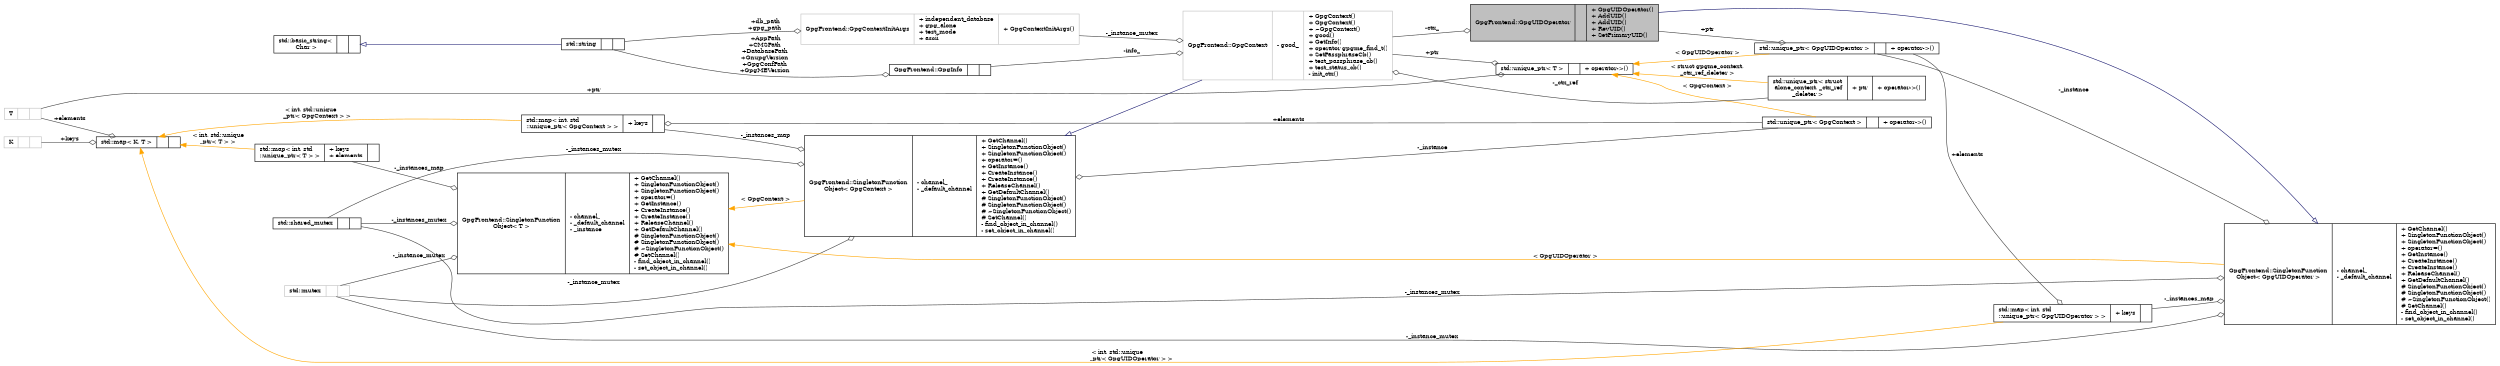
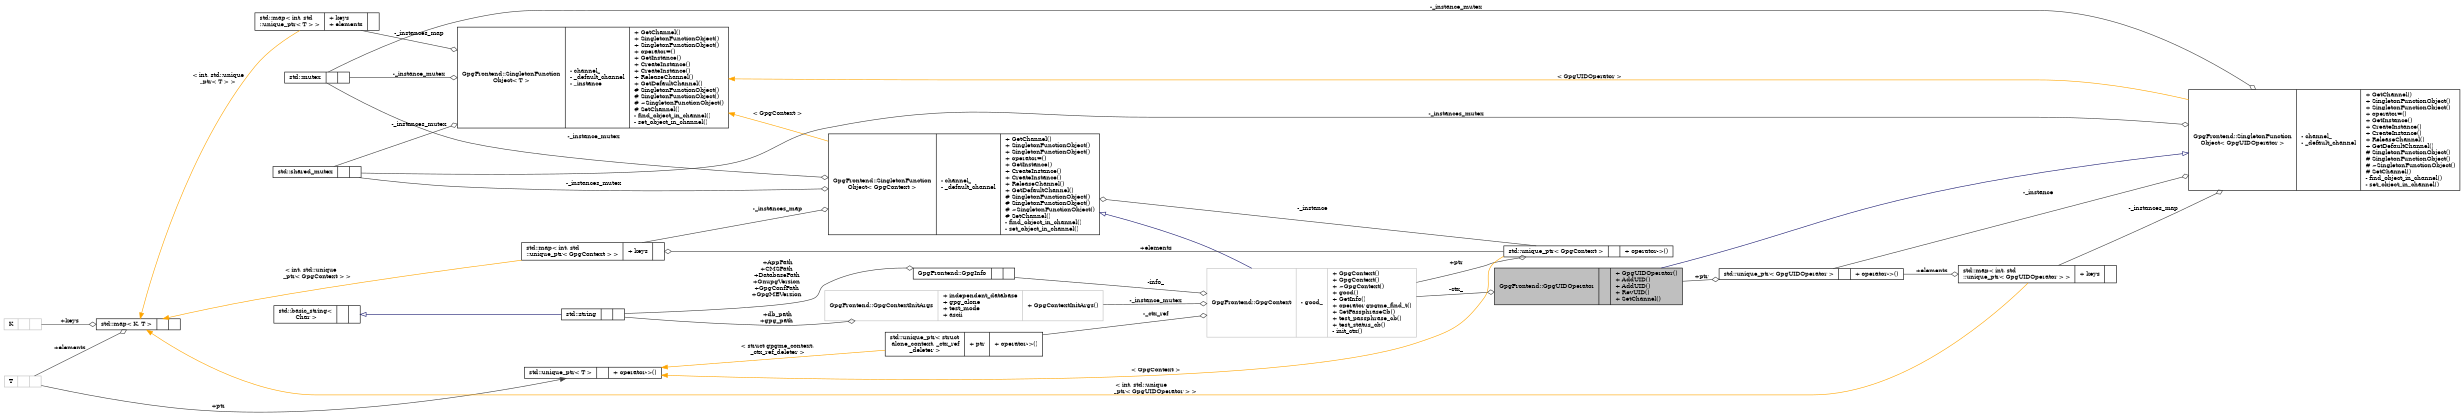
(1620, 35) -> (1638, 299)
(1442, 58) -> (1468, 270)
(1704, 59) -> none
(769, 93) -> (301, 411)
(317, 291) -> (317, 78)
